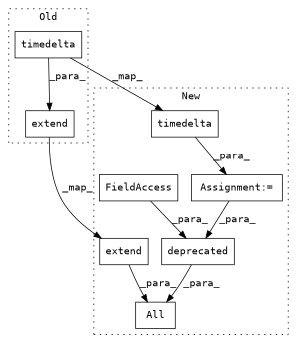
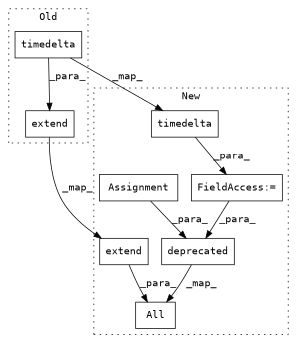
(139, 188) -> (139, 188)
(237, 188) -> (237, 188)
(202, 283) -> (202, 283)
